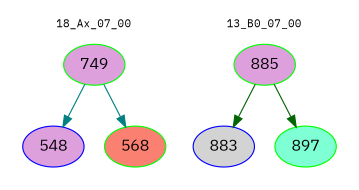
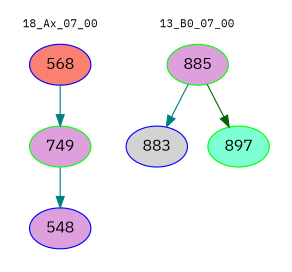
(112, 101) -> (60, 100)
(247, 101) -> (180, 101)
(135, 147) -> (60, 65)
